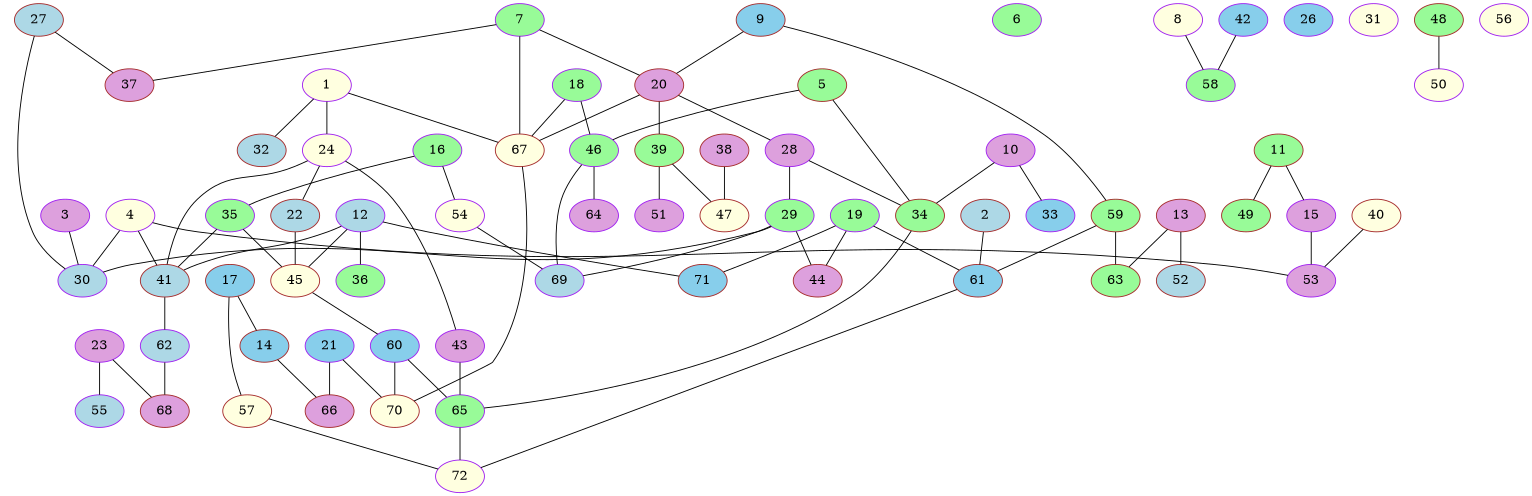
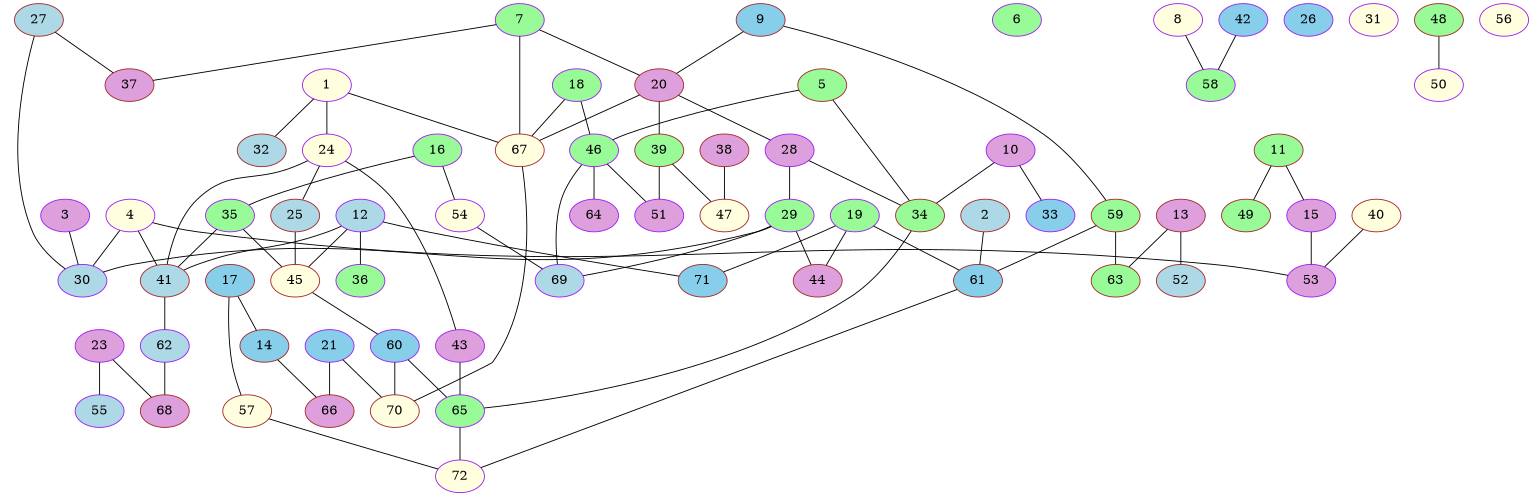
none -> (627, 183)
(295, 216) -> (295, 216)
